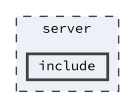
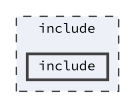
(68, 29) -> (68, 29)
